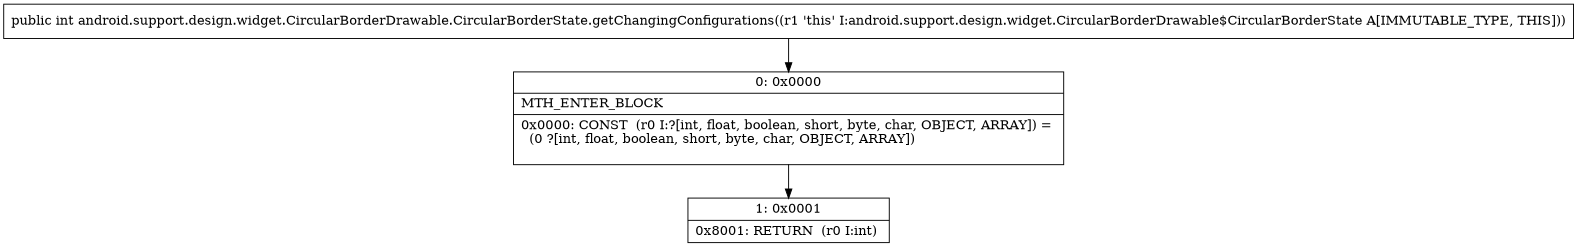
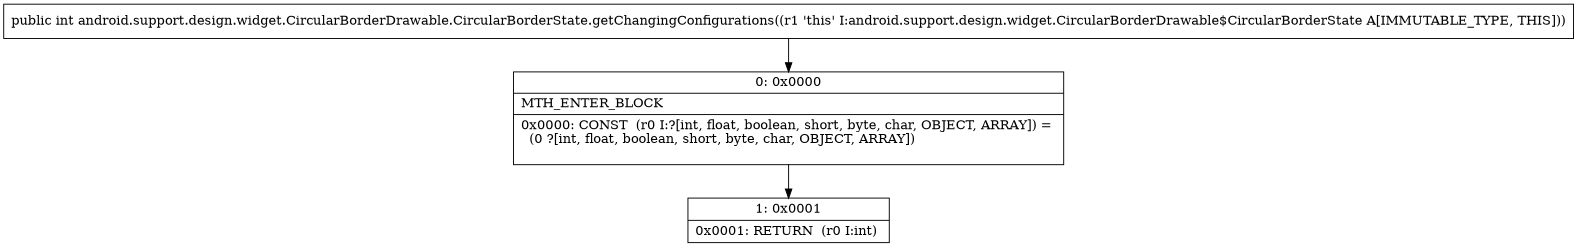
(789, 231) -> (789, 231)
